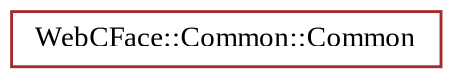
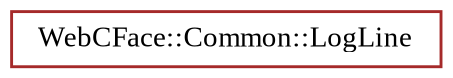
(226, 39) -> (226, 39)
